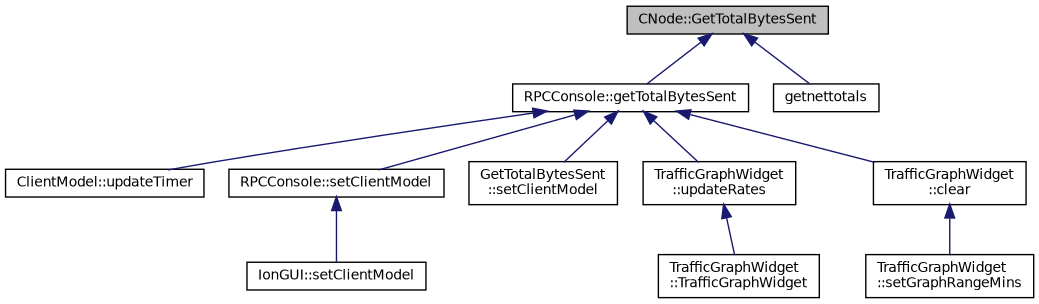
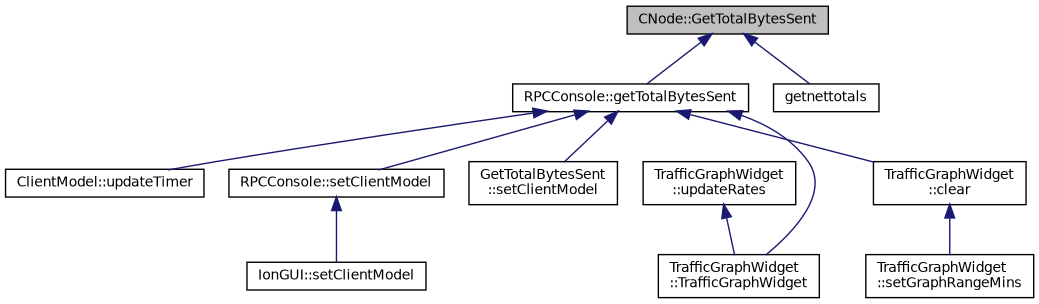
(676, 141) -> (814, 175)
